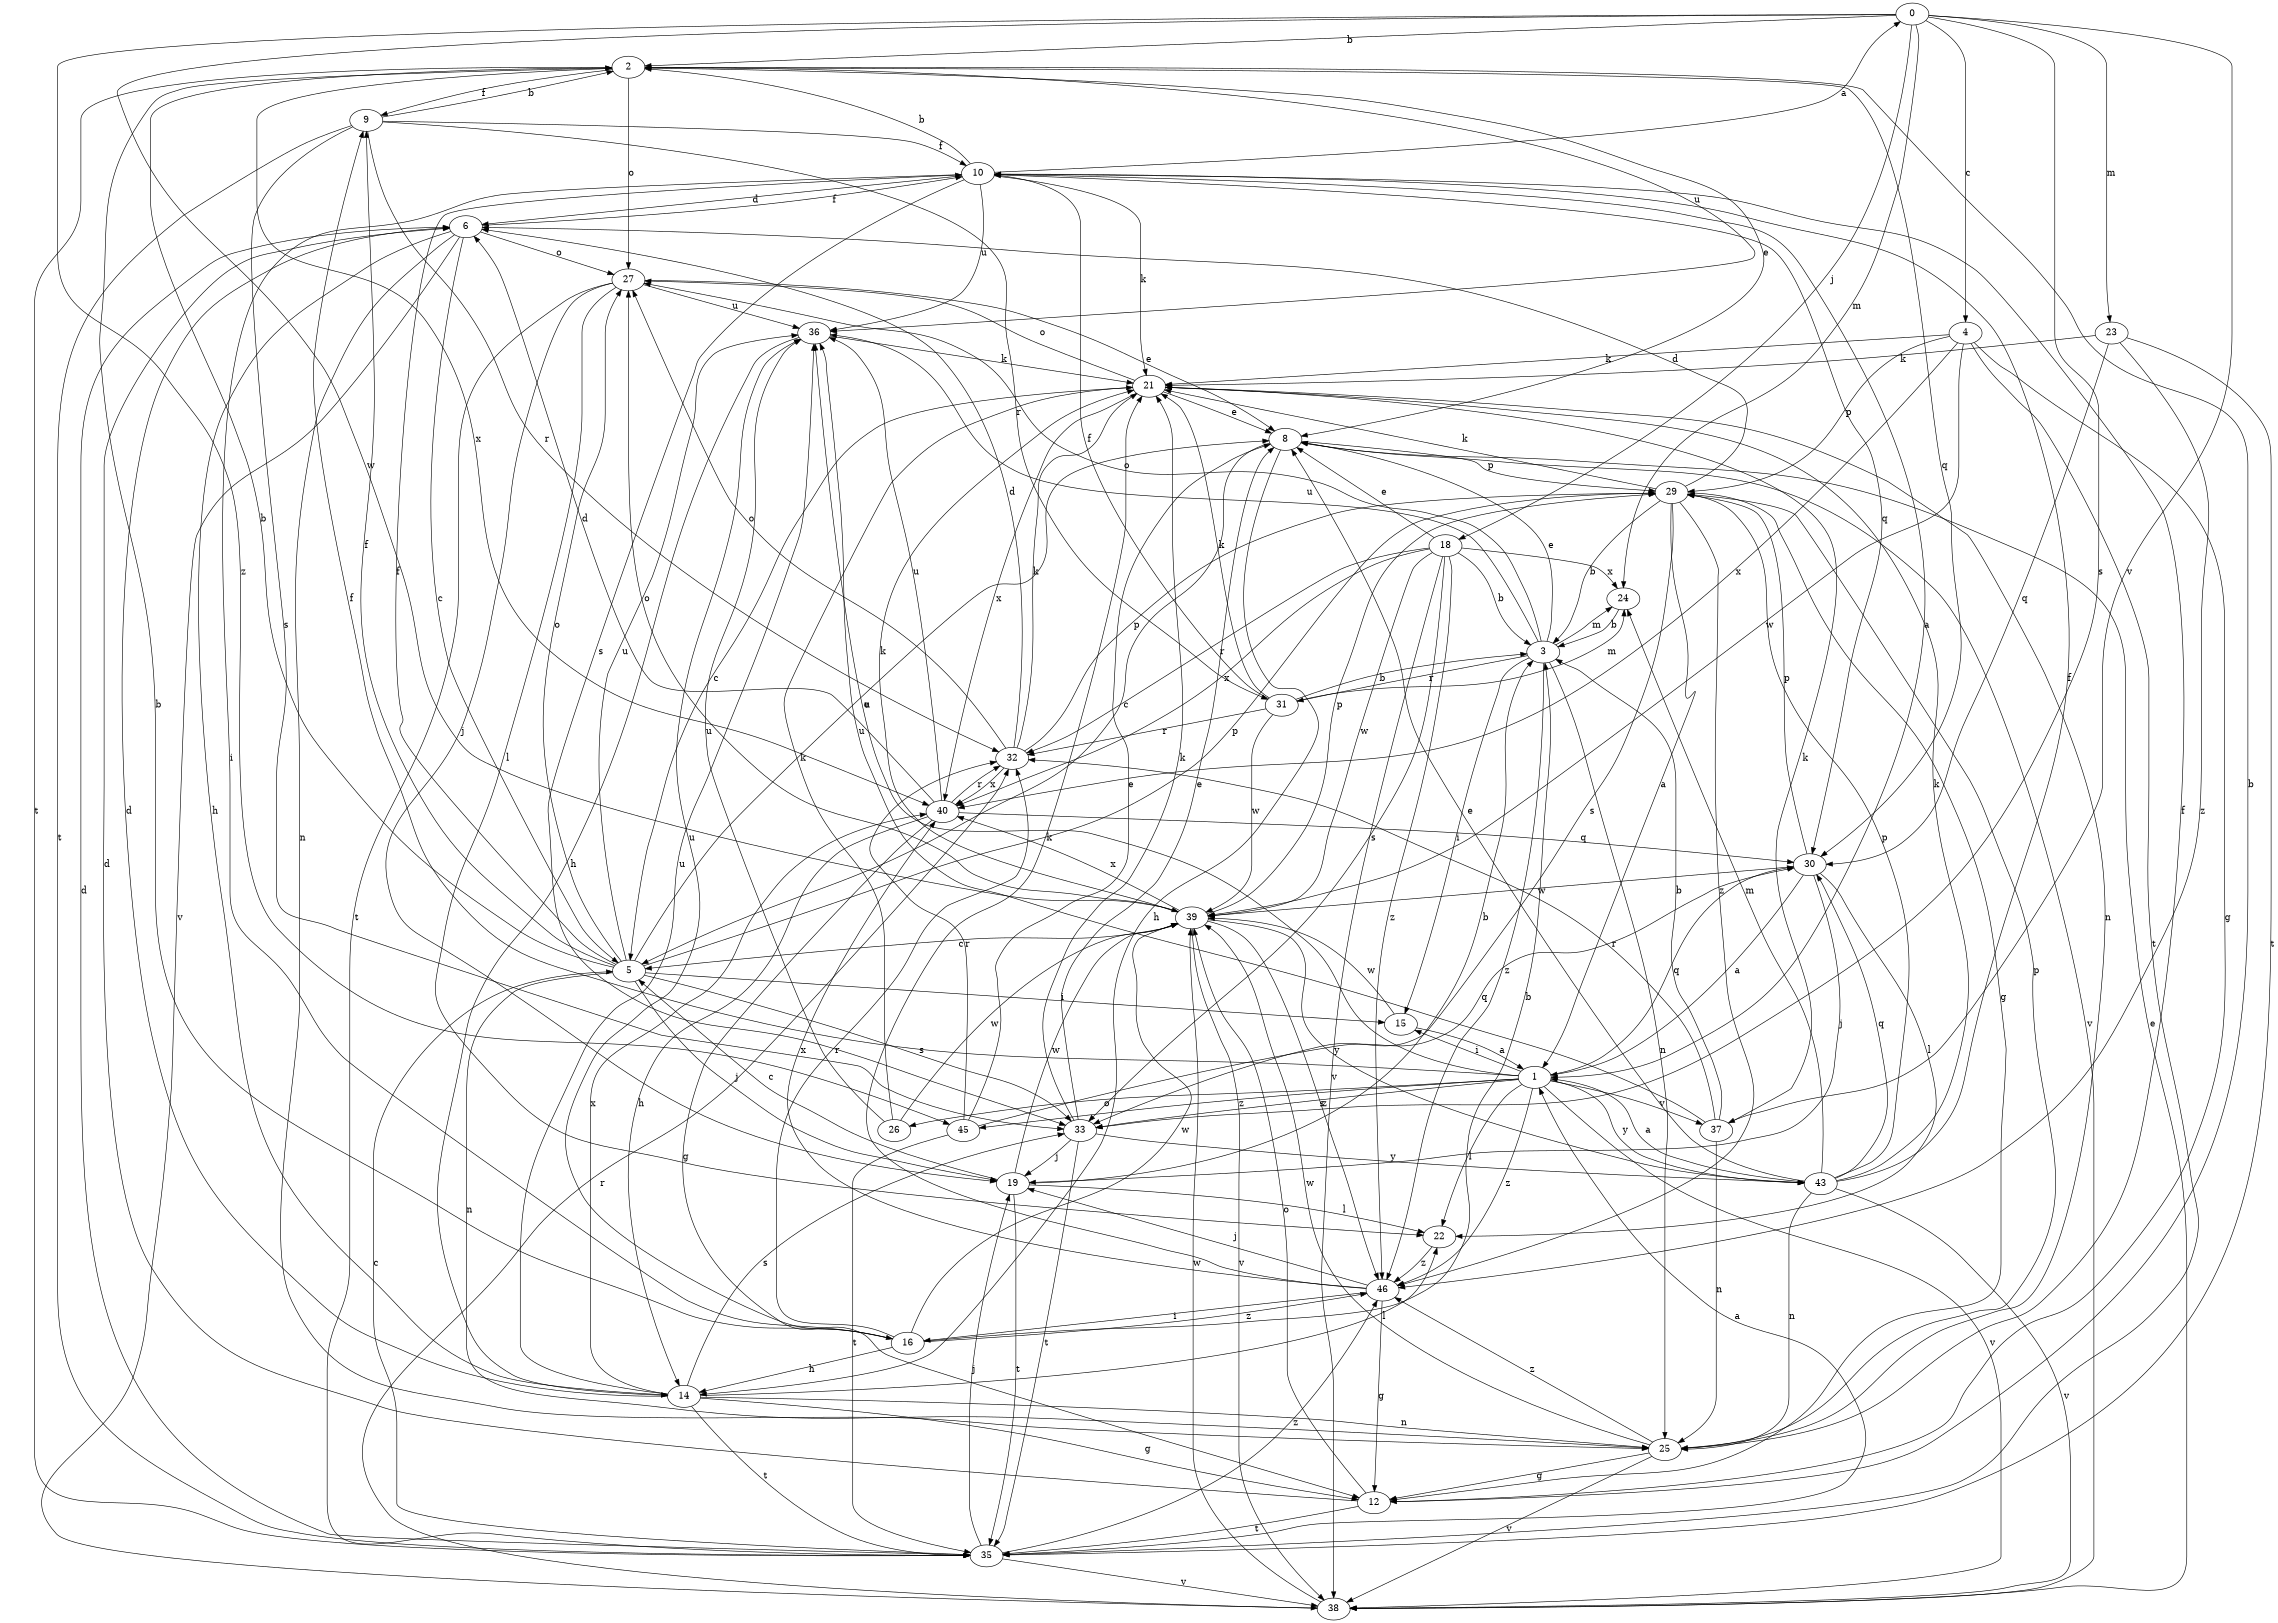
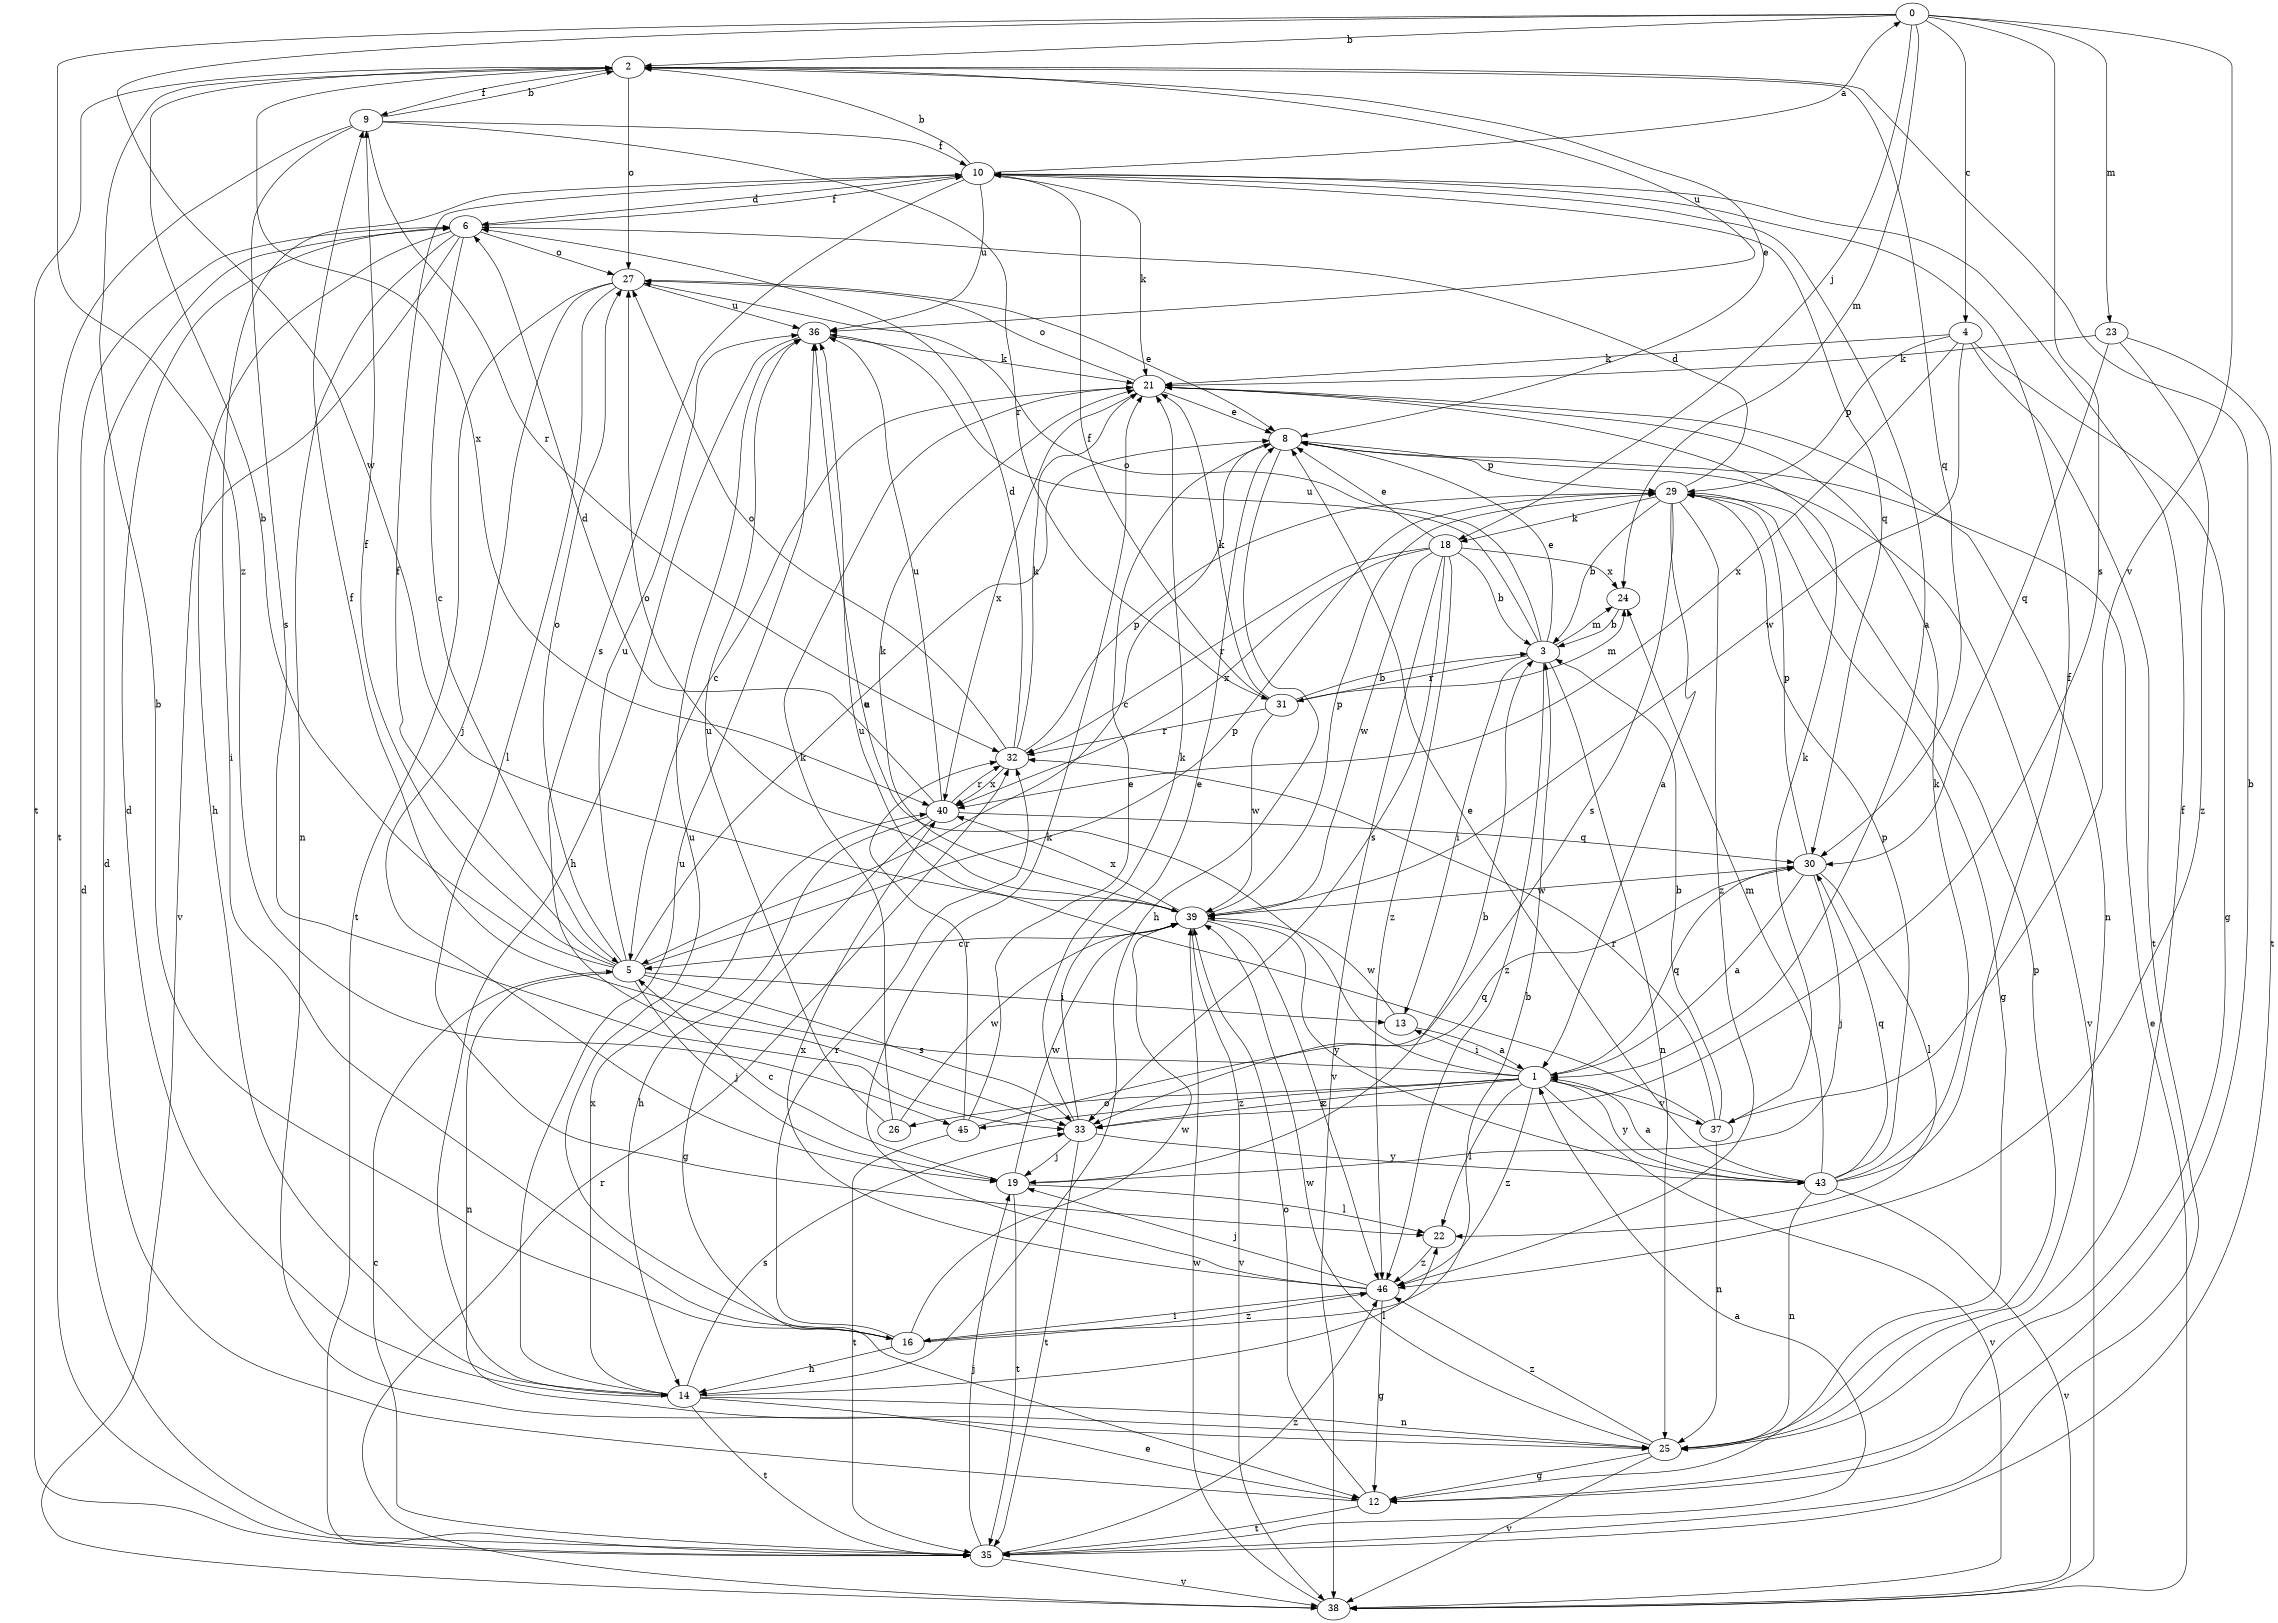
(1413, 440) -> (1562, 518)
(1401, 1024) -> (1401, 1024)
(1148, 1450) -> (1148, 1450)
